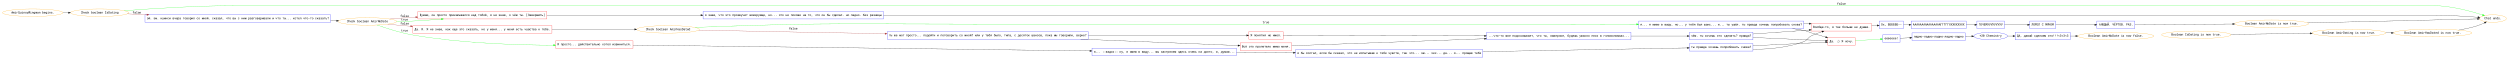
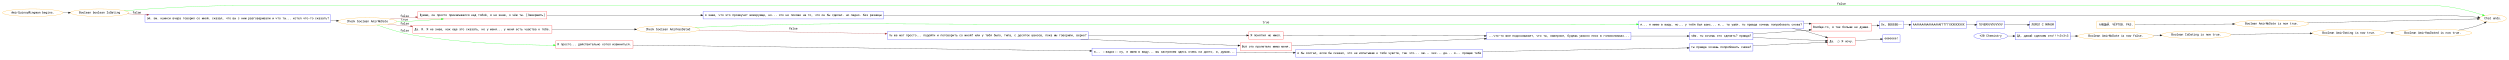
(100, 13) -> (100, 13)
(2075, 25) -> none
(2116, 25) -> (2116, 25)
(405, 31) -> (405, 31)
none -> (2157, 35)
(1939, 37) -> none
(1868, 40) -> (1868, 40)
(1789, 46) -> none
